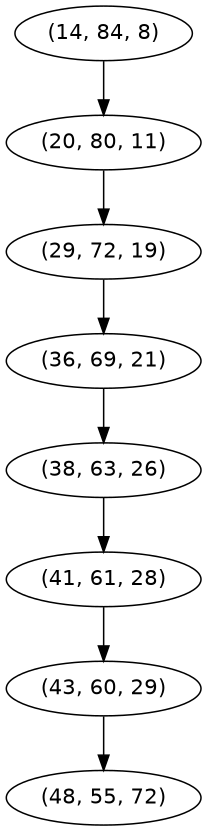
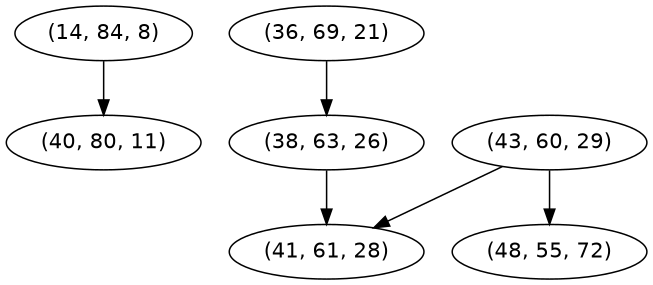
(104, 143) -> (104, 143)
(104, 252) -> none
(104, 627) -> (445, 194)
